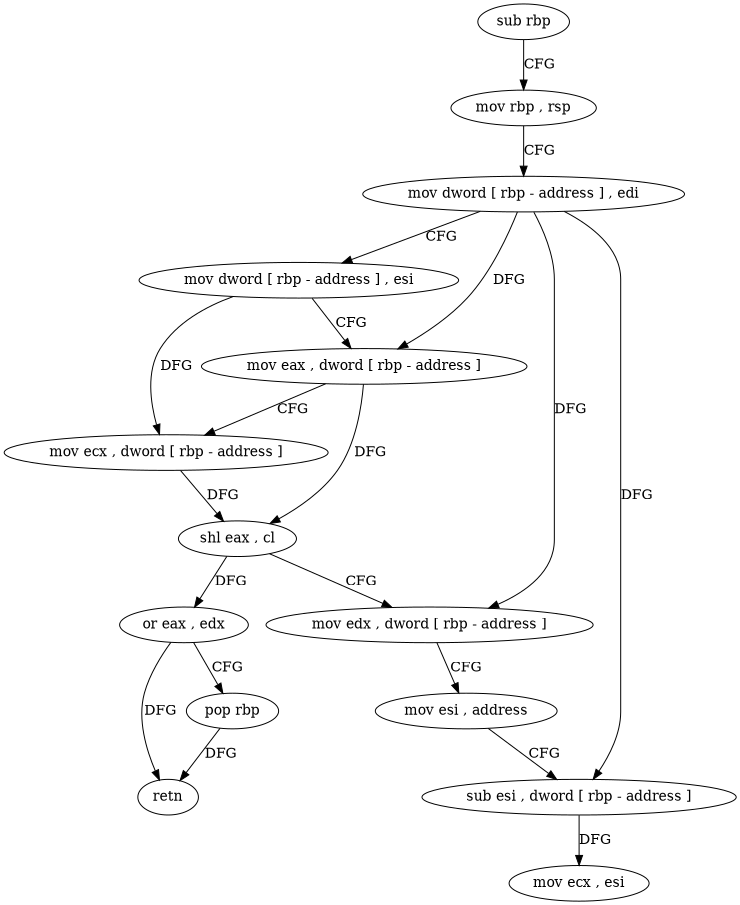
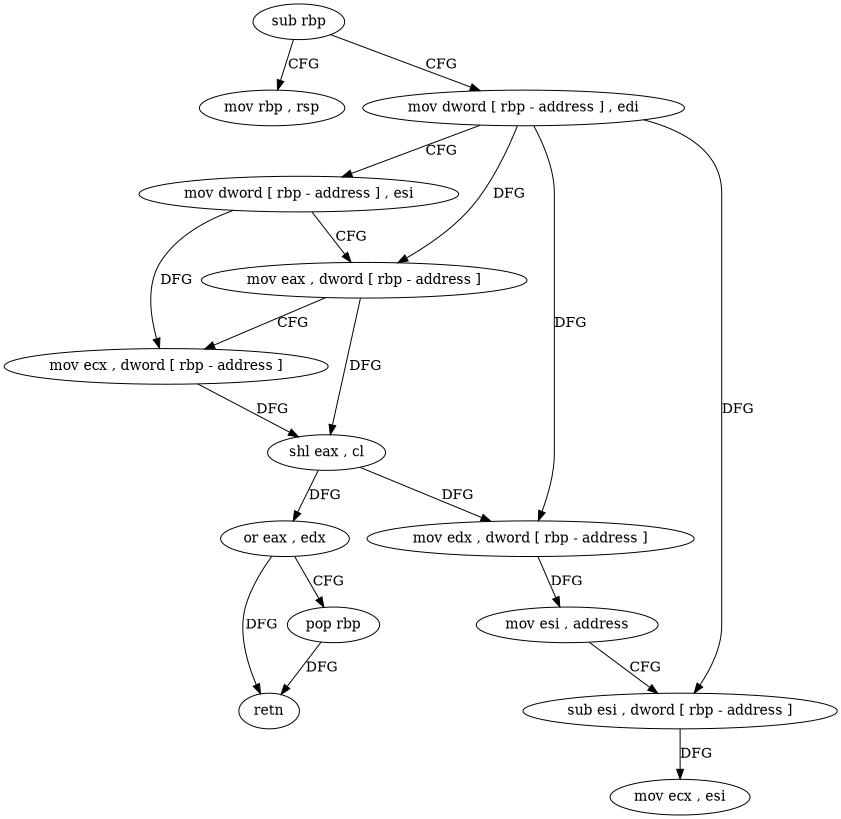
(524, 146) -> (401, 61)
(361, 582) -> (458, 496)
(466, 668) -> (567, 582)
